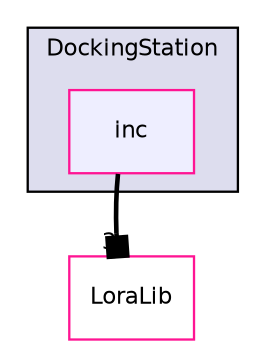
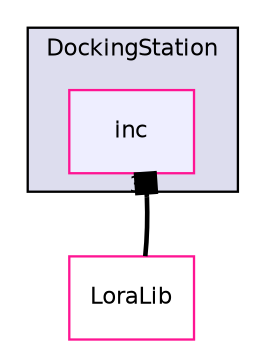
(116, 206) -> (147, 227)
